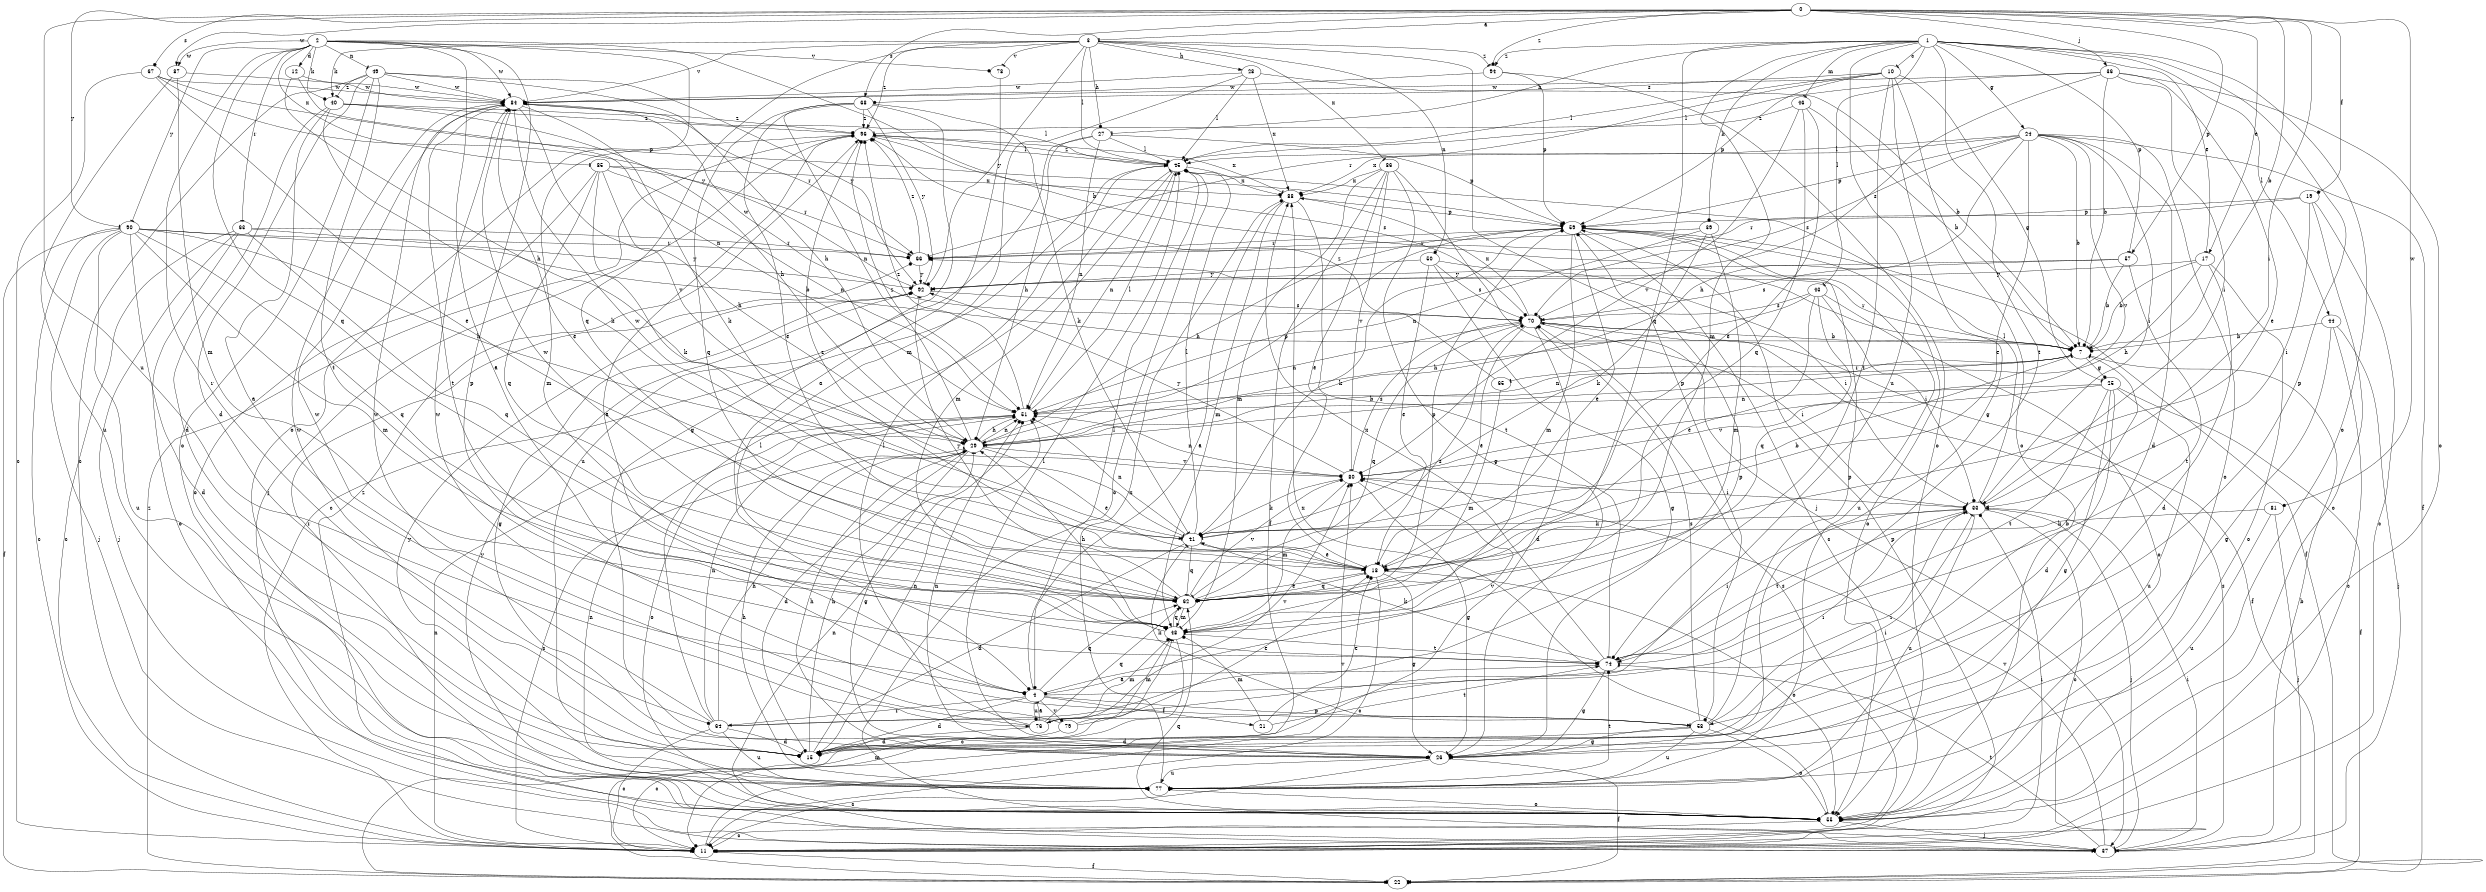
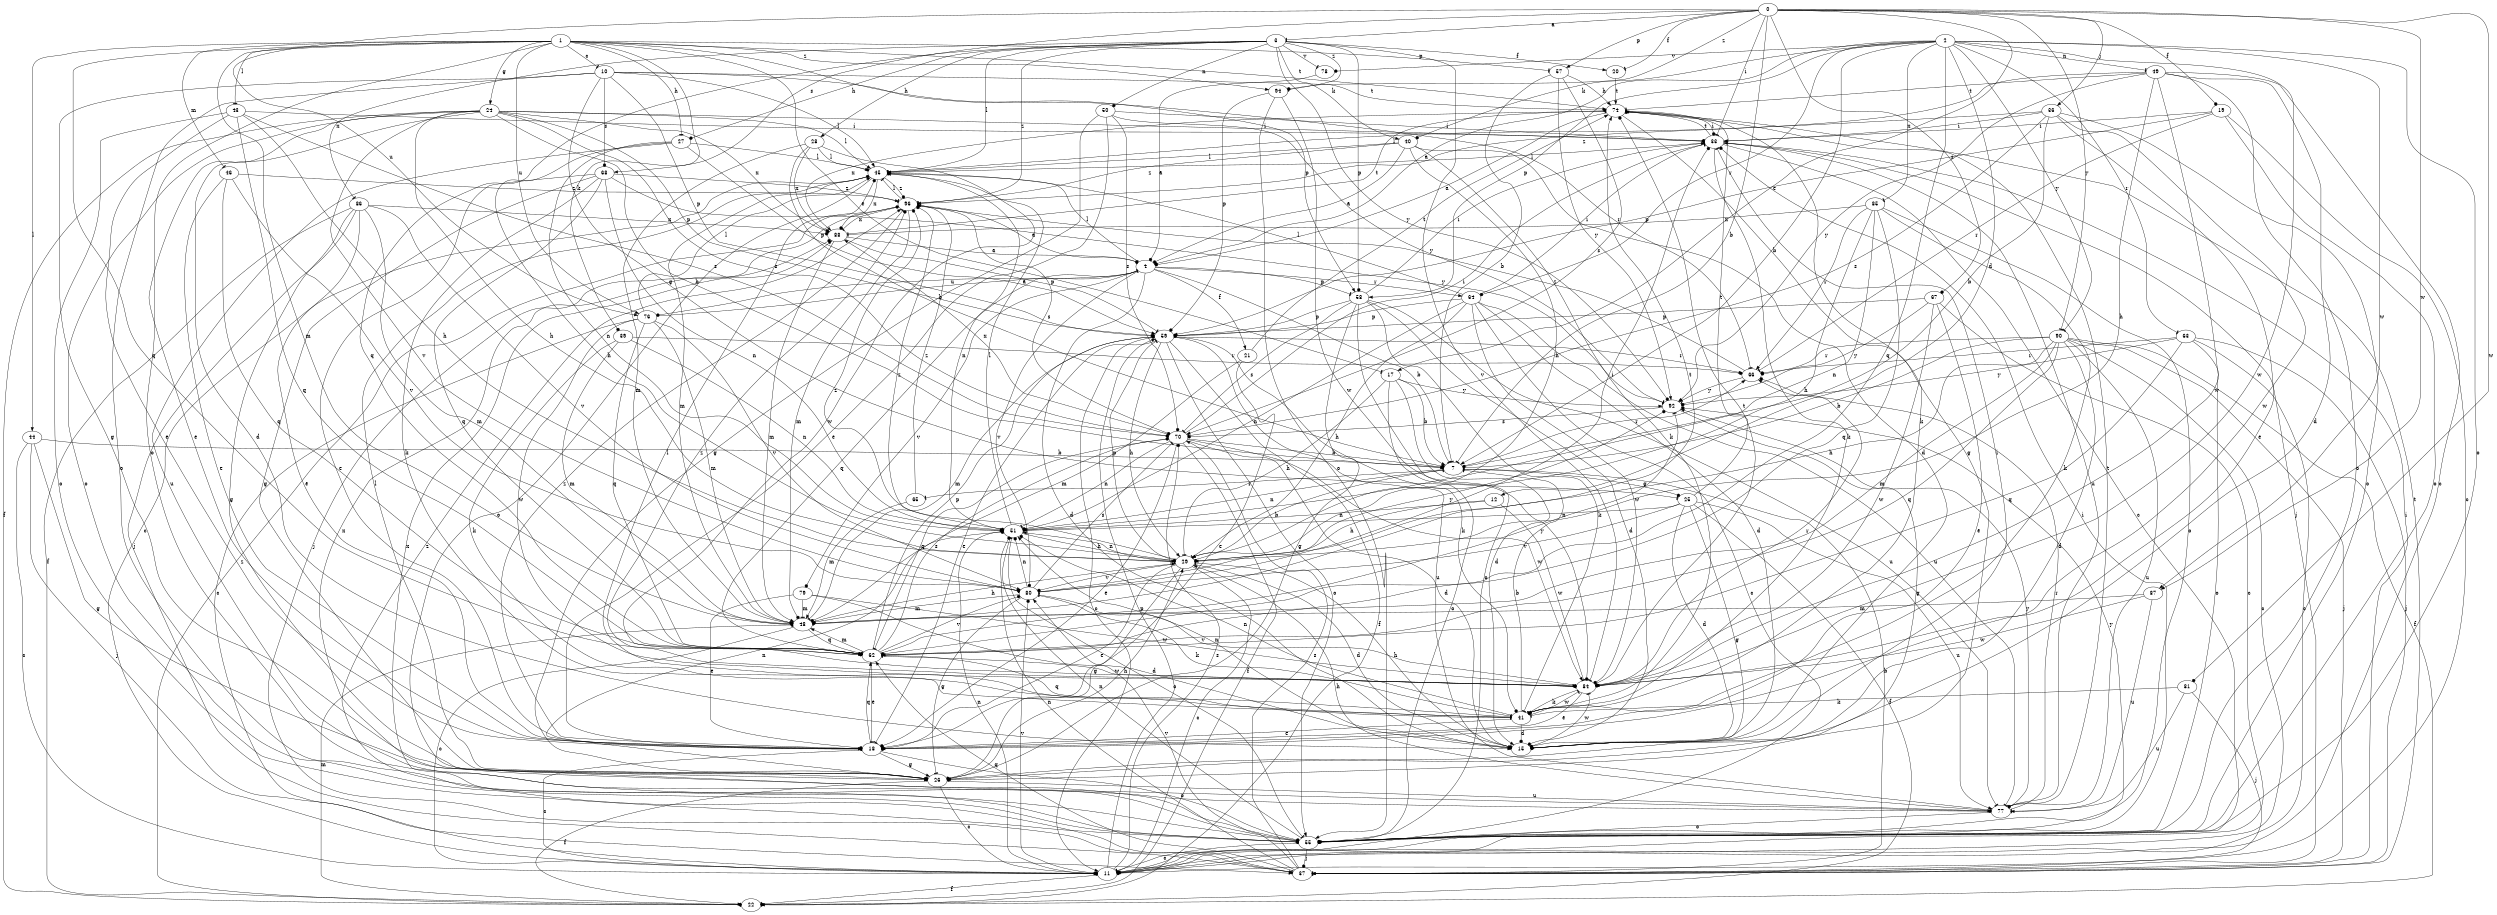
none -> (1616, 72)
(344, 87) -> (1503, 143)
(1950, 230) -> none
(851, 243) -> (780, 380)
(1133, 370) -> (1400, 504)
(2187, 462) -> (1604, 91)
